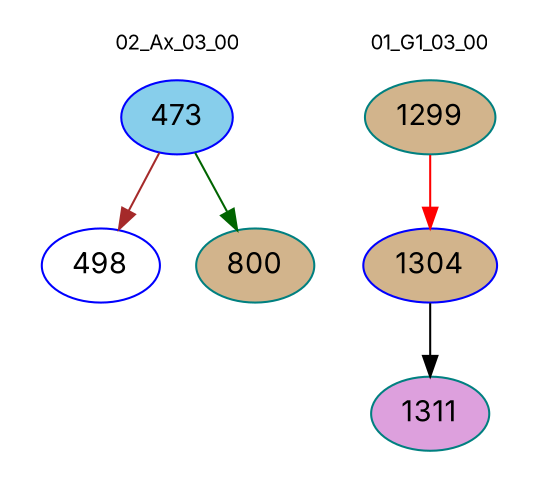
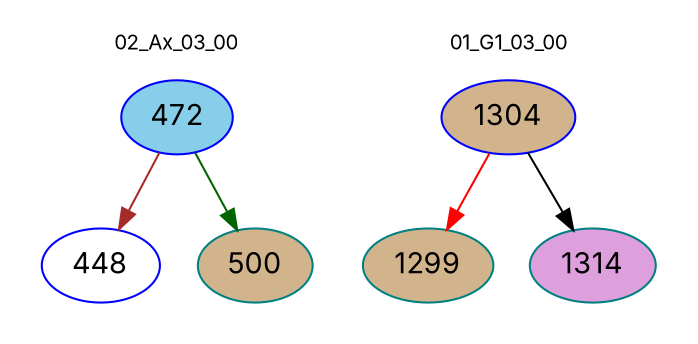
(177, 117) -> (177, 117)
(430, 181) -> (473, 182)
(101, 266) -> (101, 266)
(255, 266) -> (255, 266)
(430, 414) -> (593, 266)
